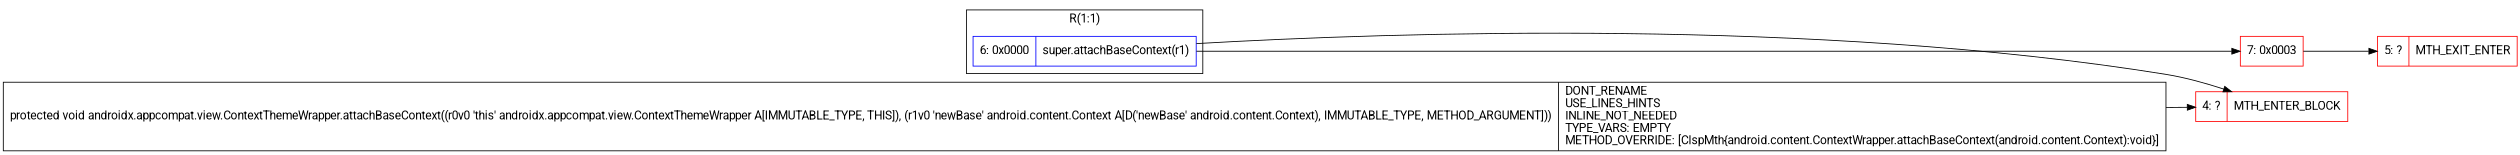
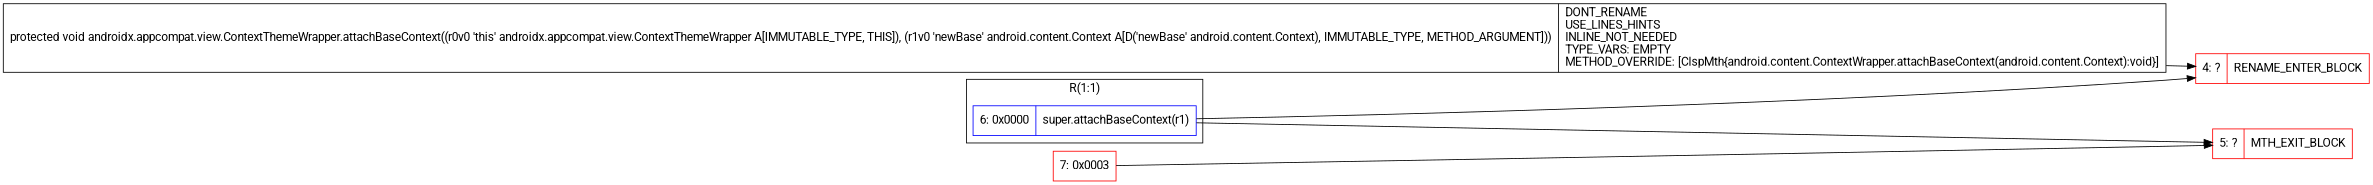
(1714, 51) -> (1700, 133)
(2463, 51) -> (2298, 143)
(2287, 106) -> (2298, 68)
